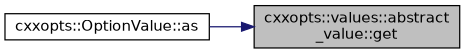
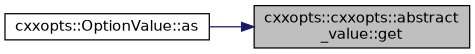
(357, 27) -> (362, 27)
